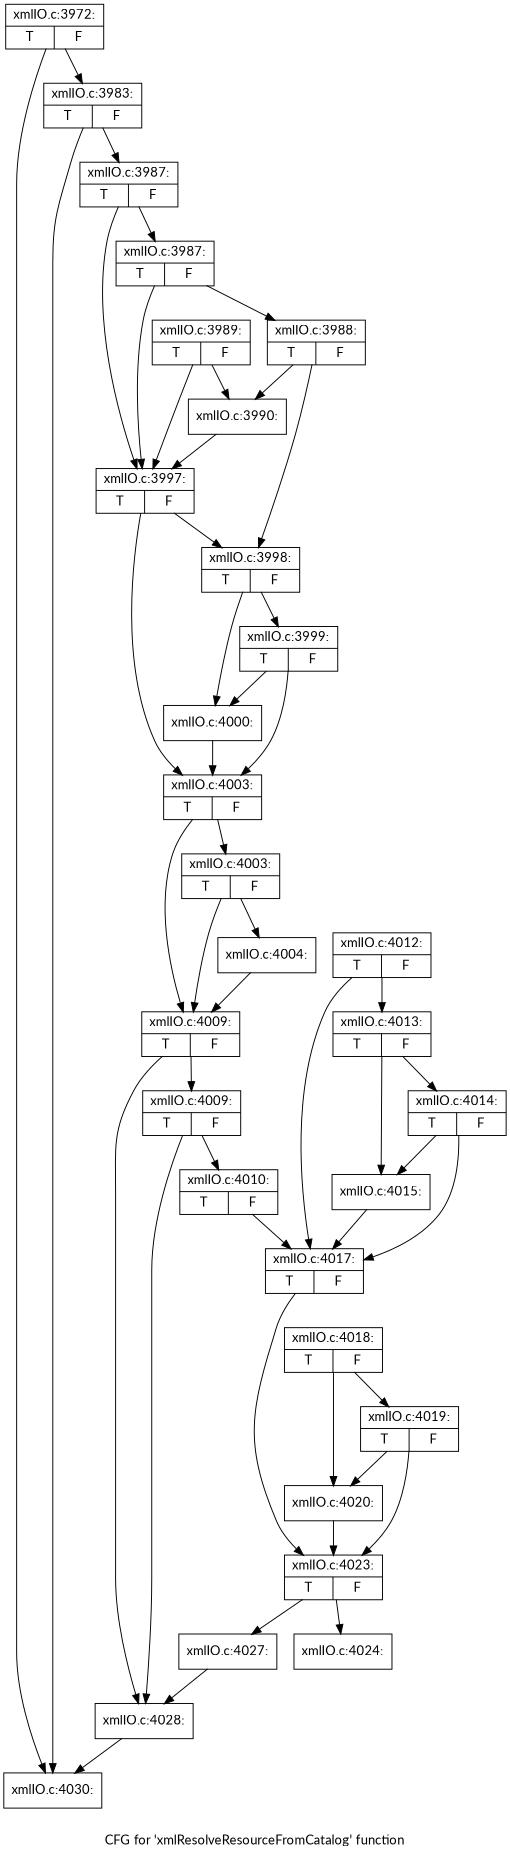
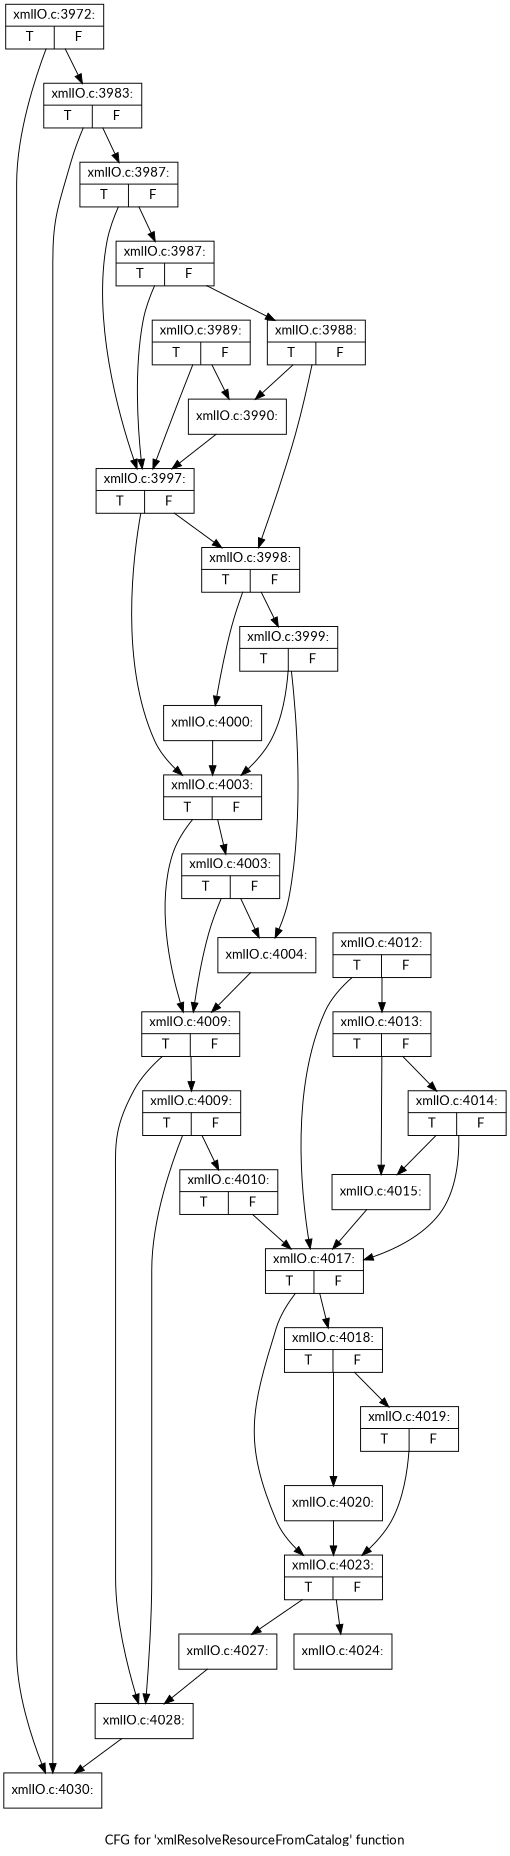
(252, 685) -> (298, 801)
none -> (323, 1306)
(372, 1465) -> none
